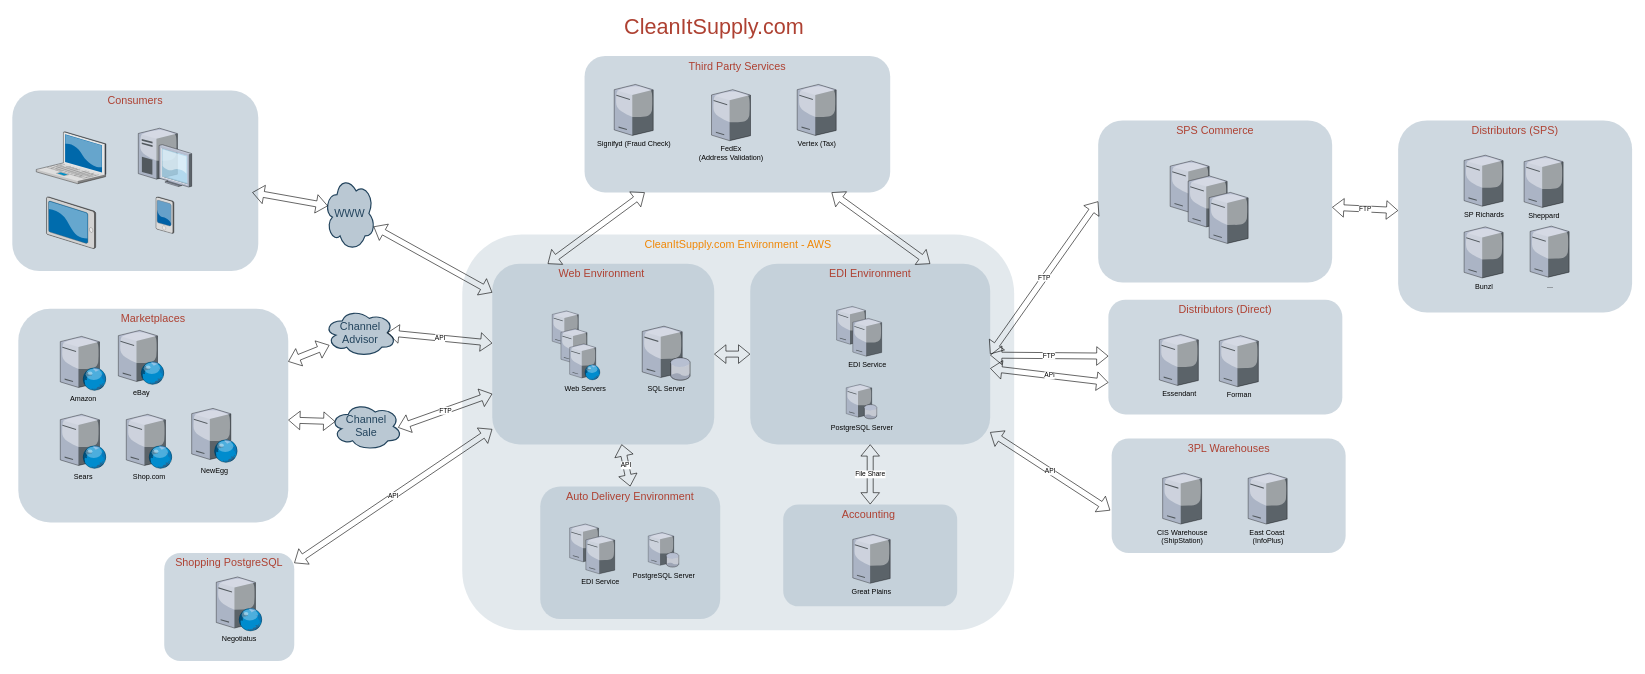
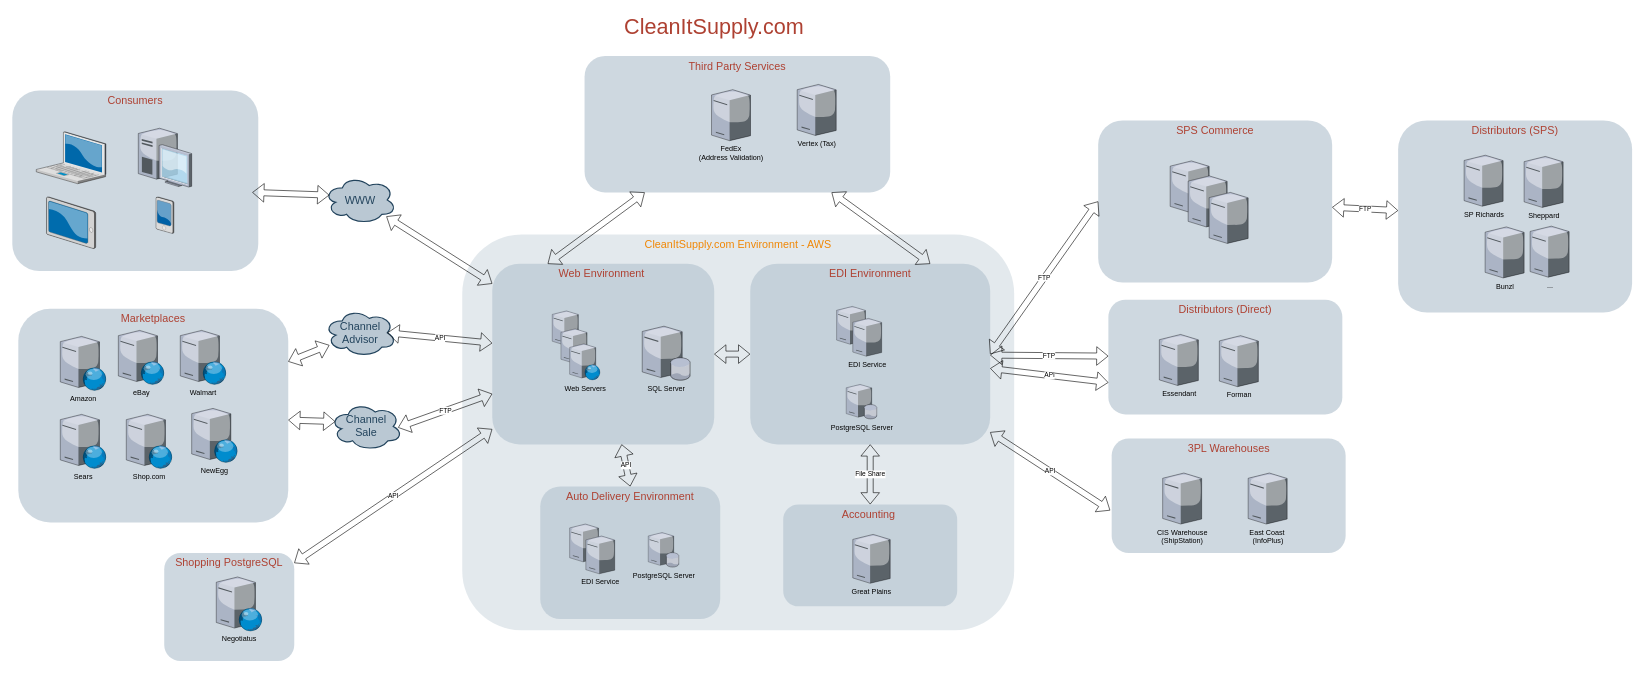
(634, 110) -> none
(350, 213) -> (360, 200)
(1484, 252) -> (1505, 252)
none -> (203, 357)
